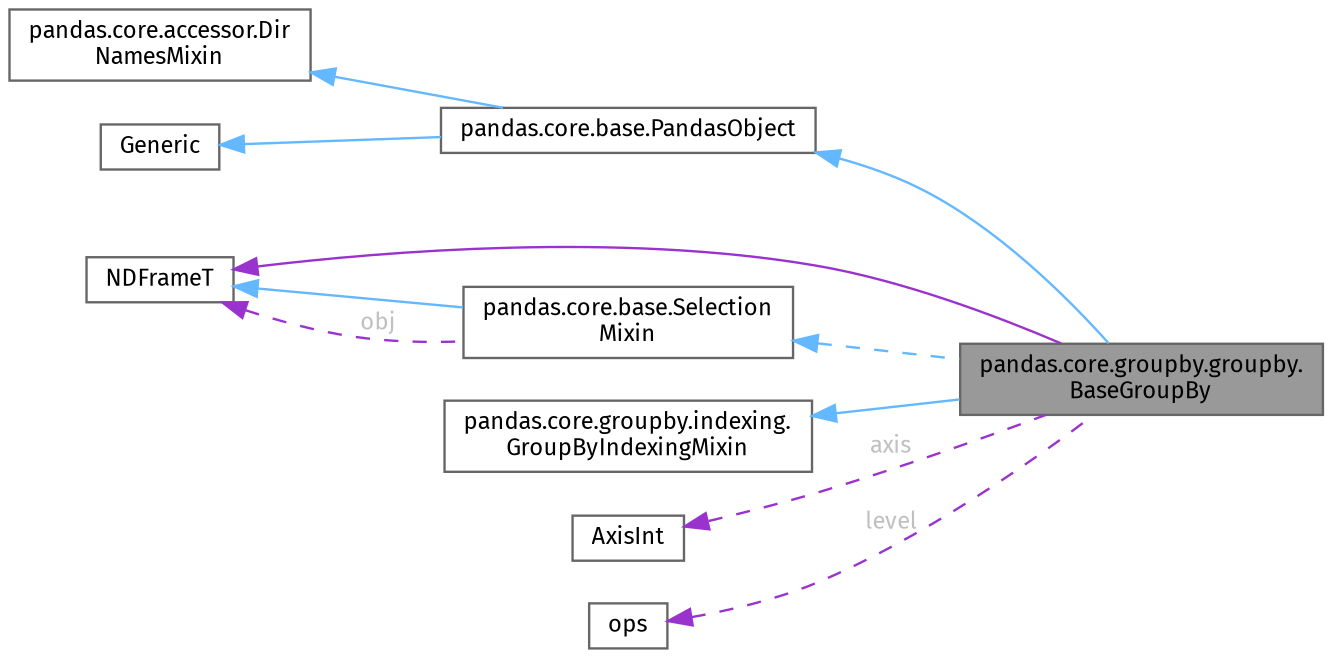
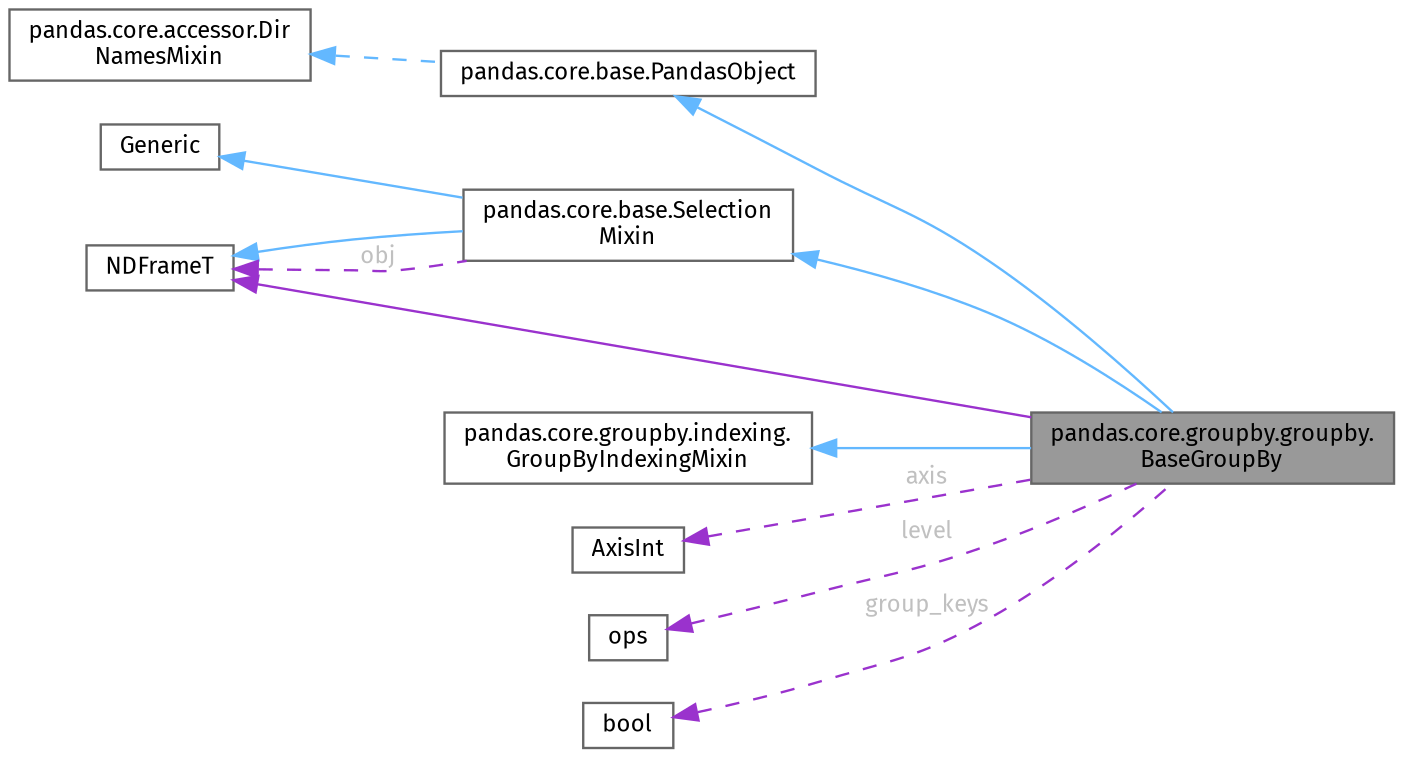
(419, 92) -> (388, 59)
(343, 141) -> (353, 179)
(889, 351) -> (998, 317)
none -> (628, 725)
